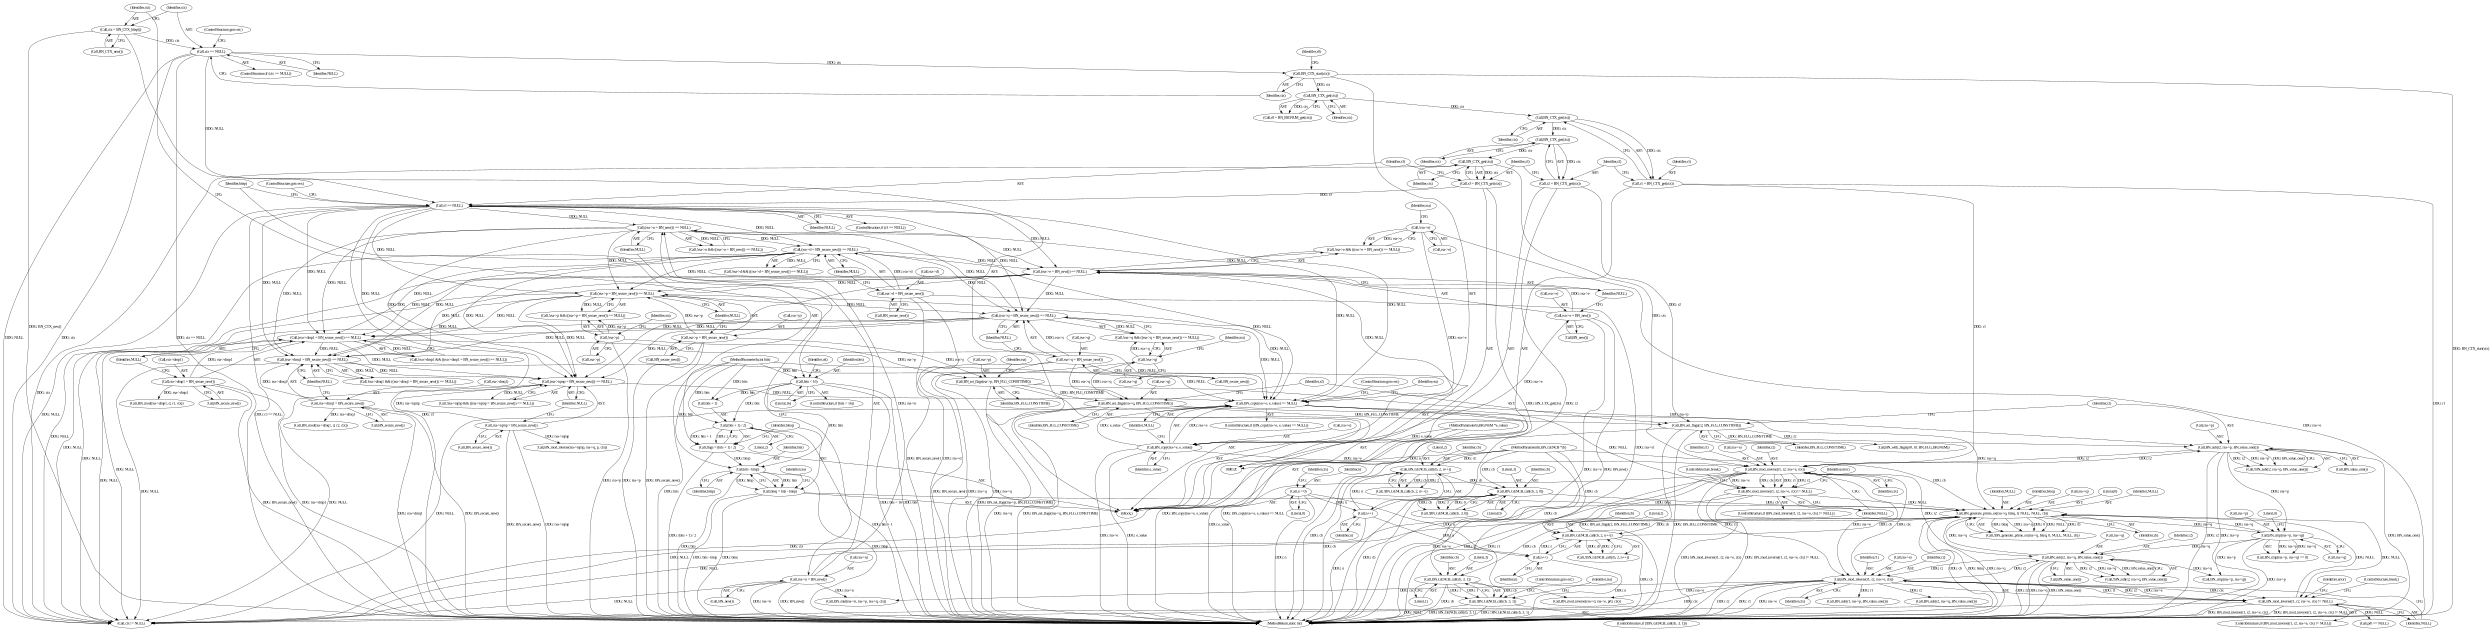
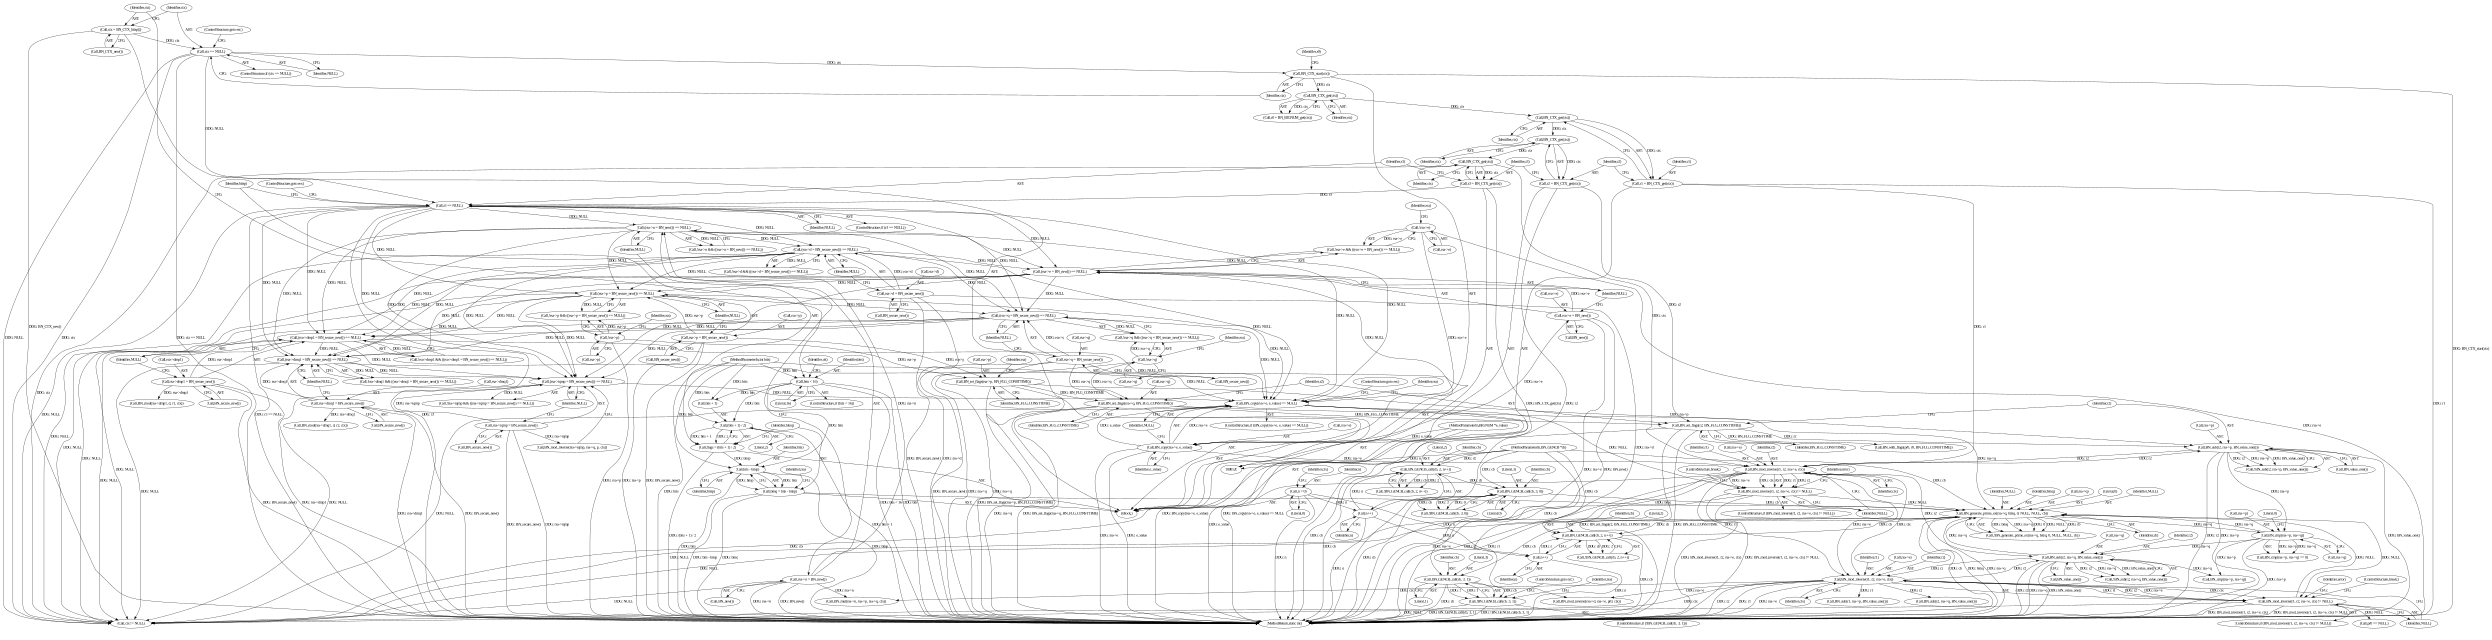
(587, 327) -> (587, 327)
(526, 392) -> (604, 415)
(1914, 448) -> (1914, 448)
(859, 558) -> none
